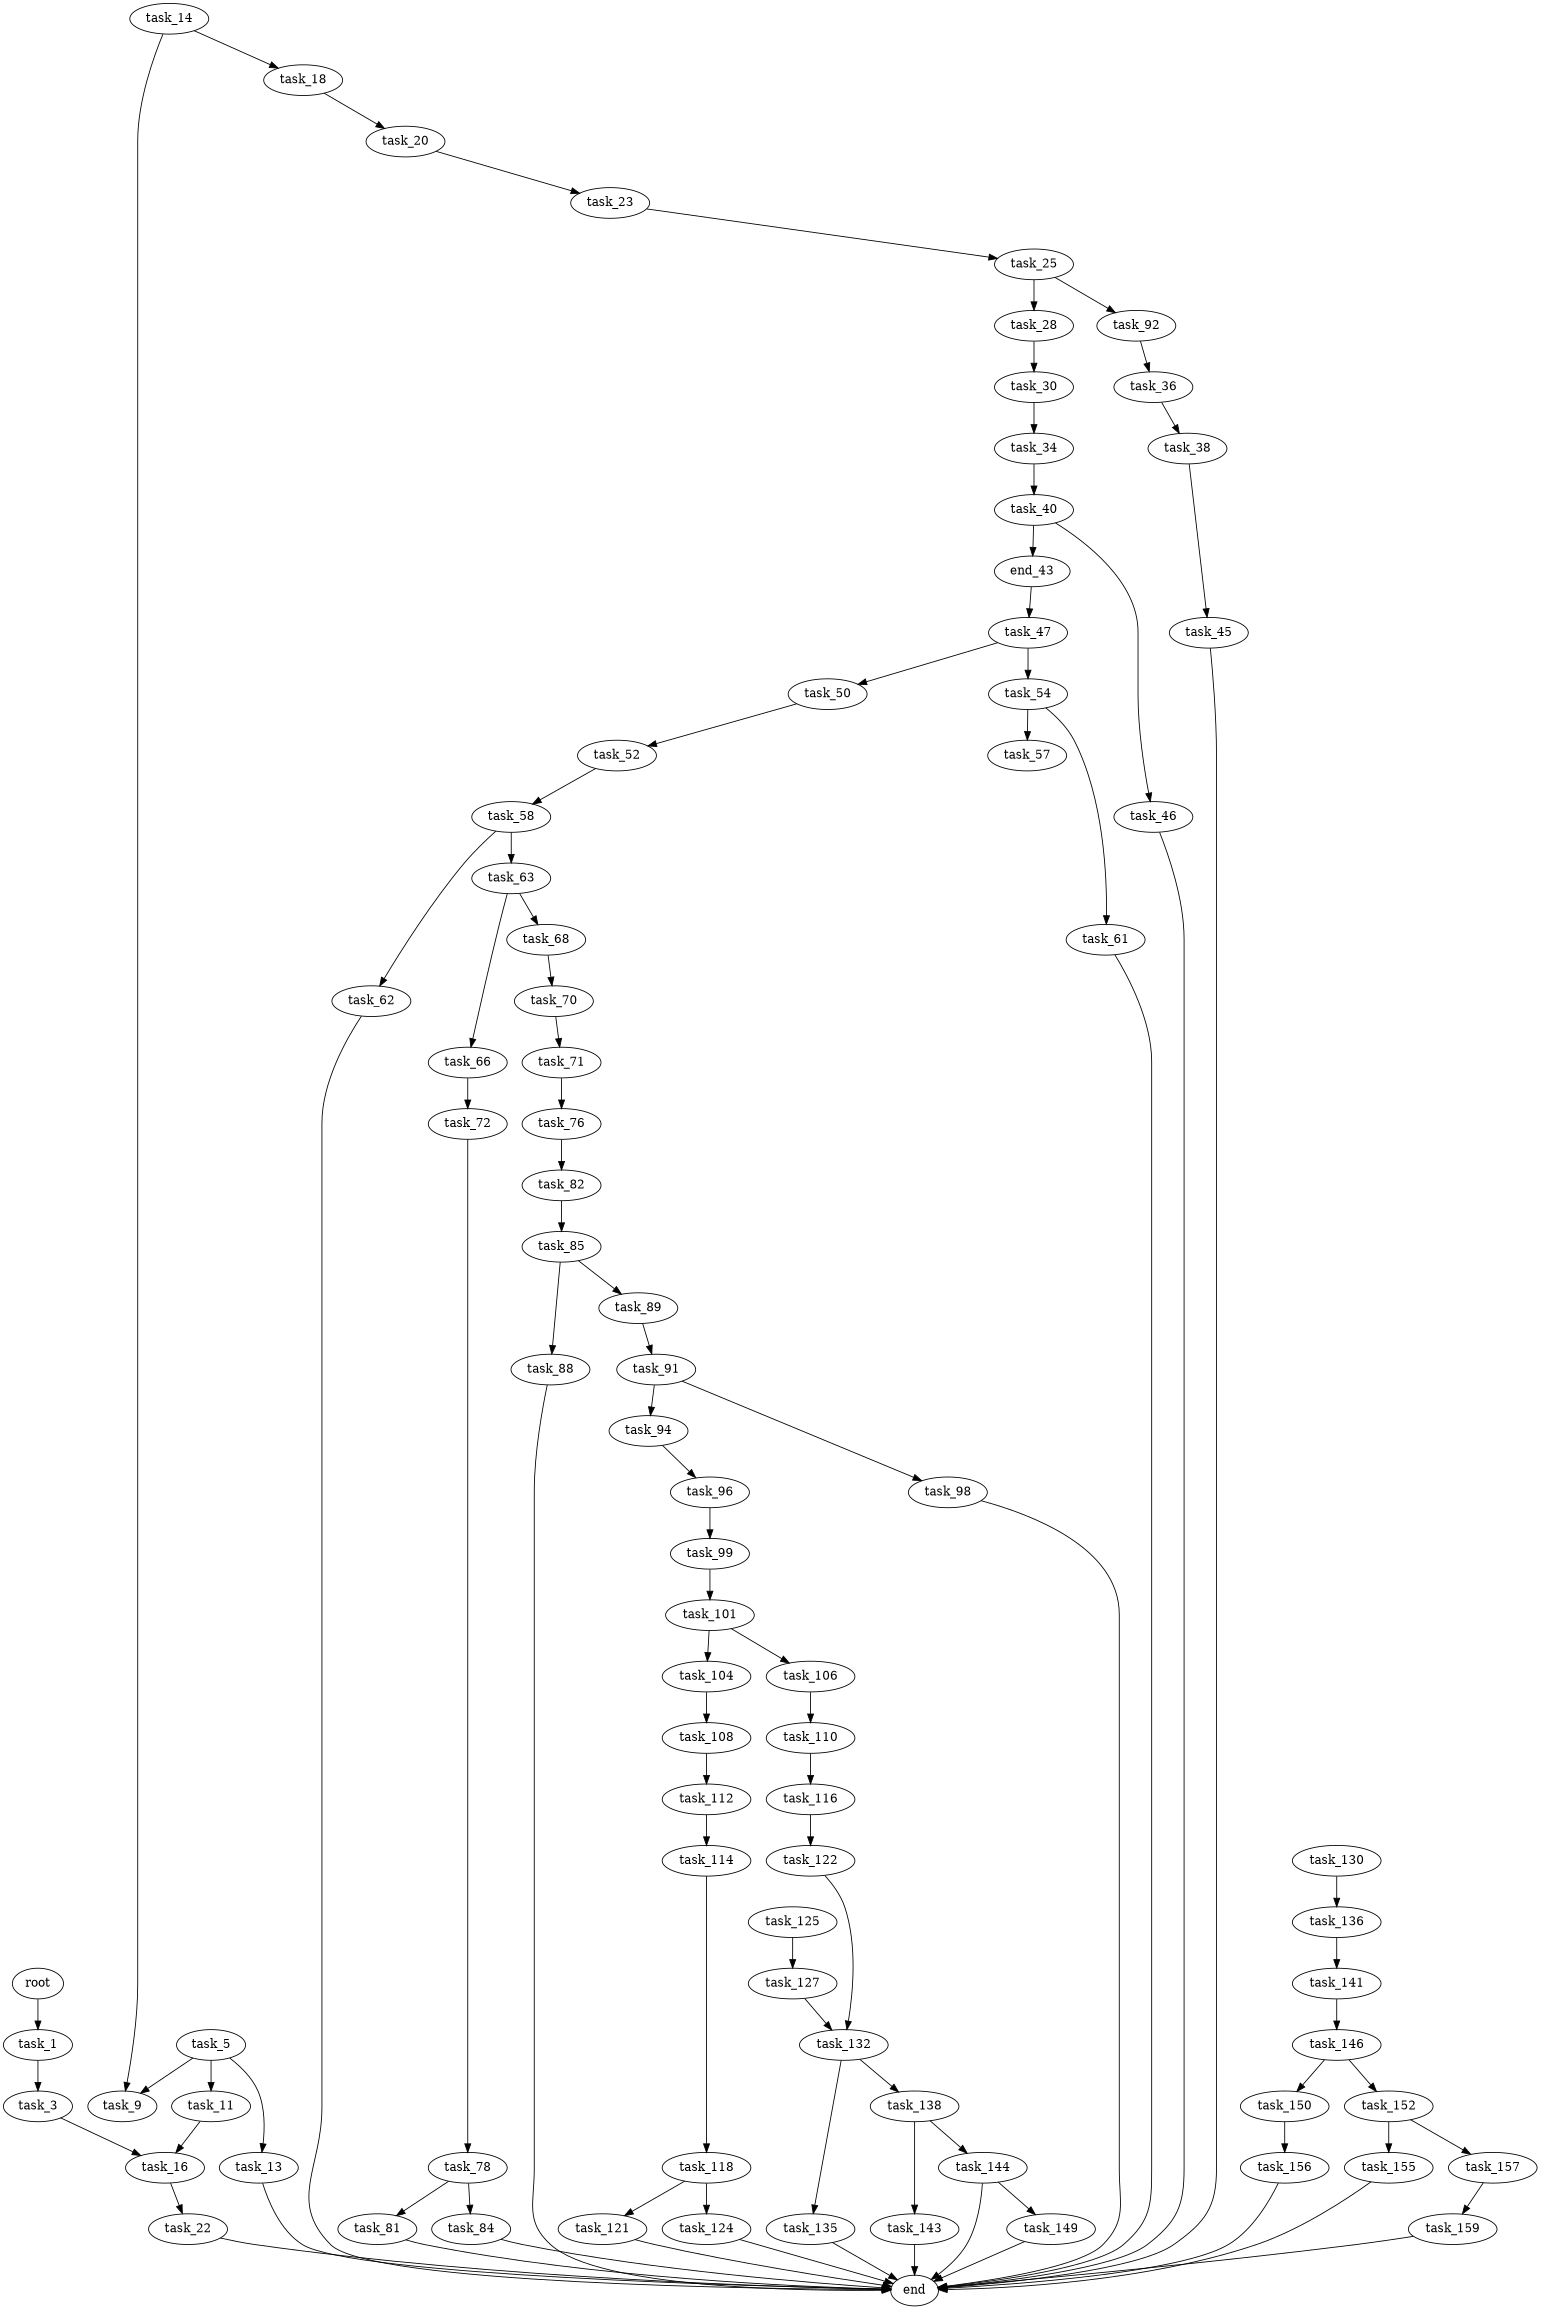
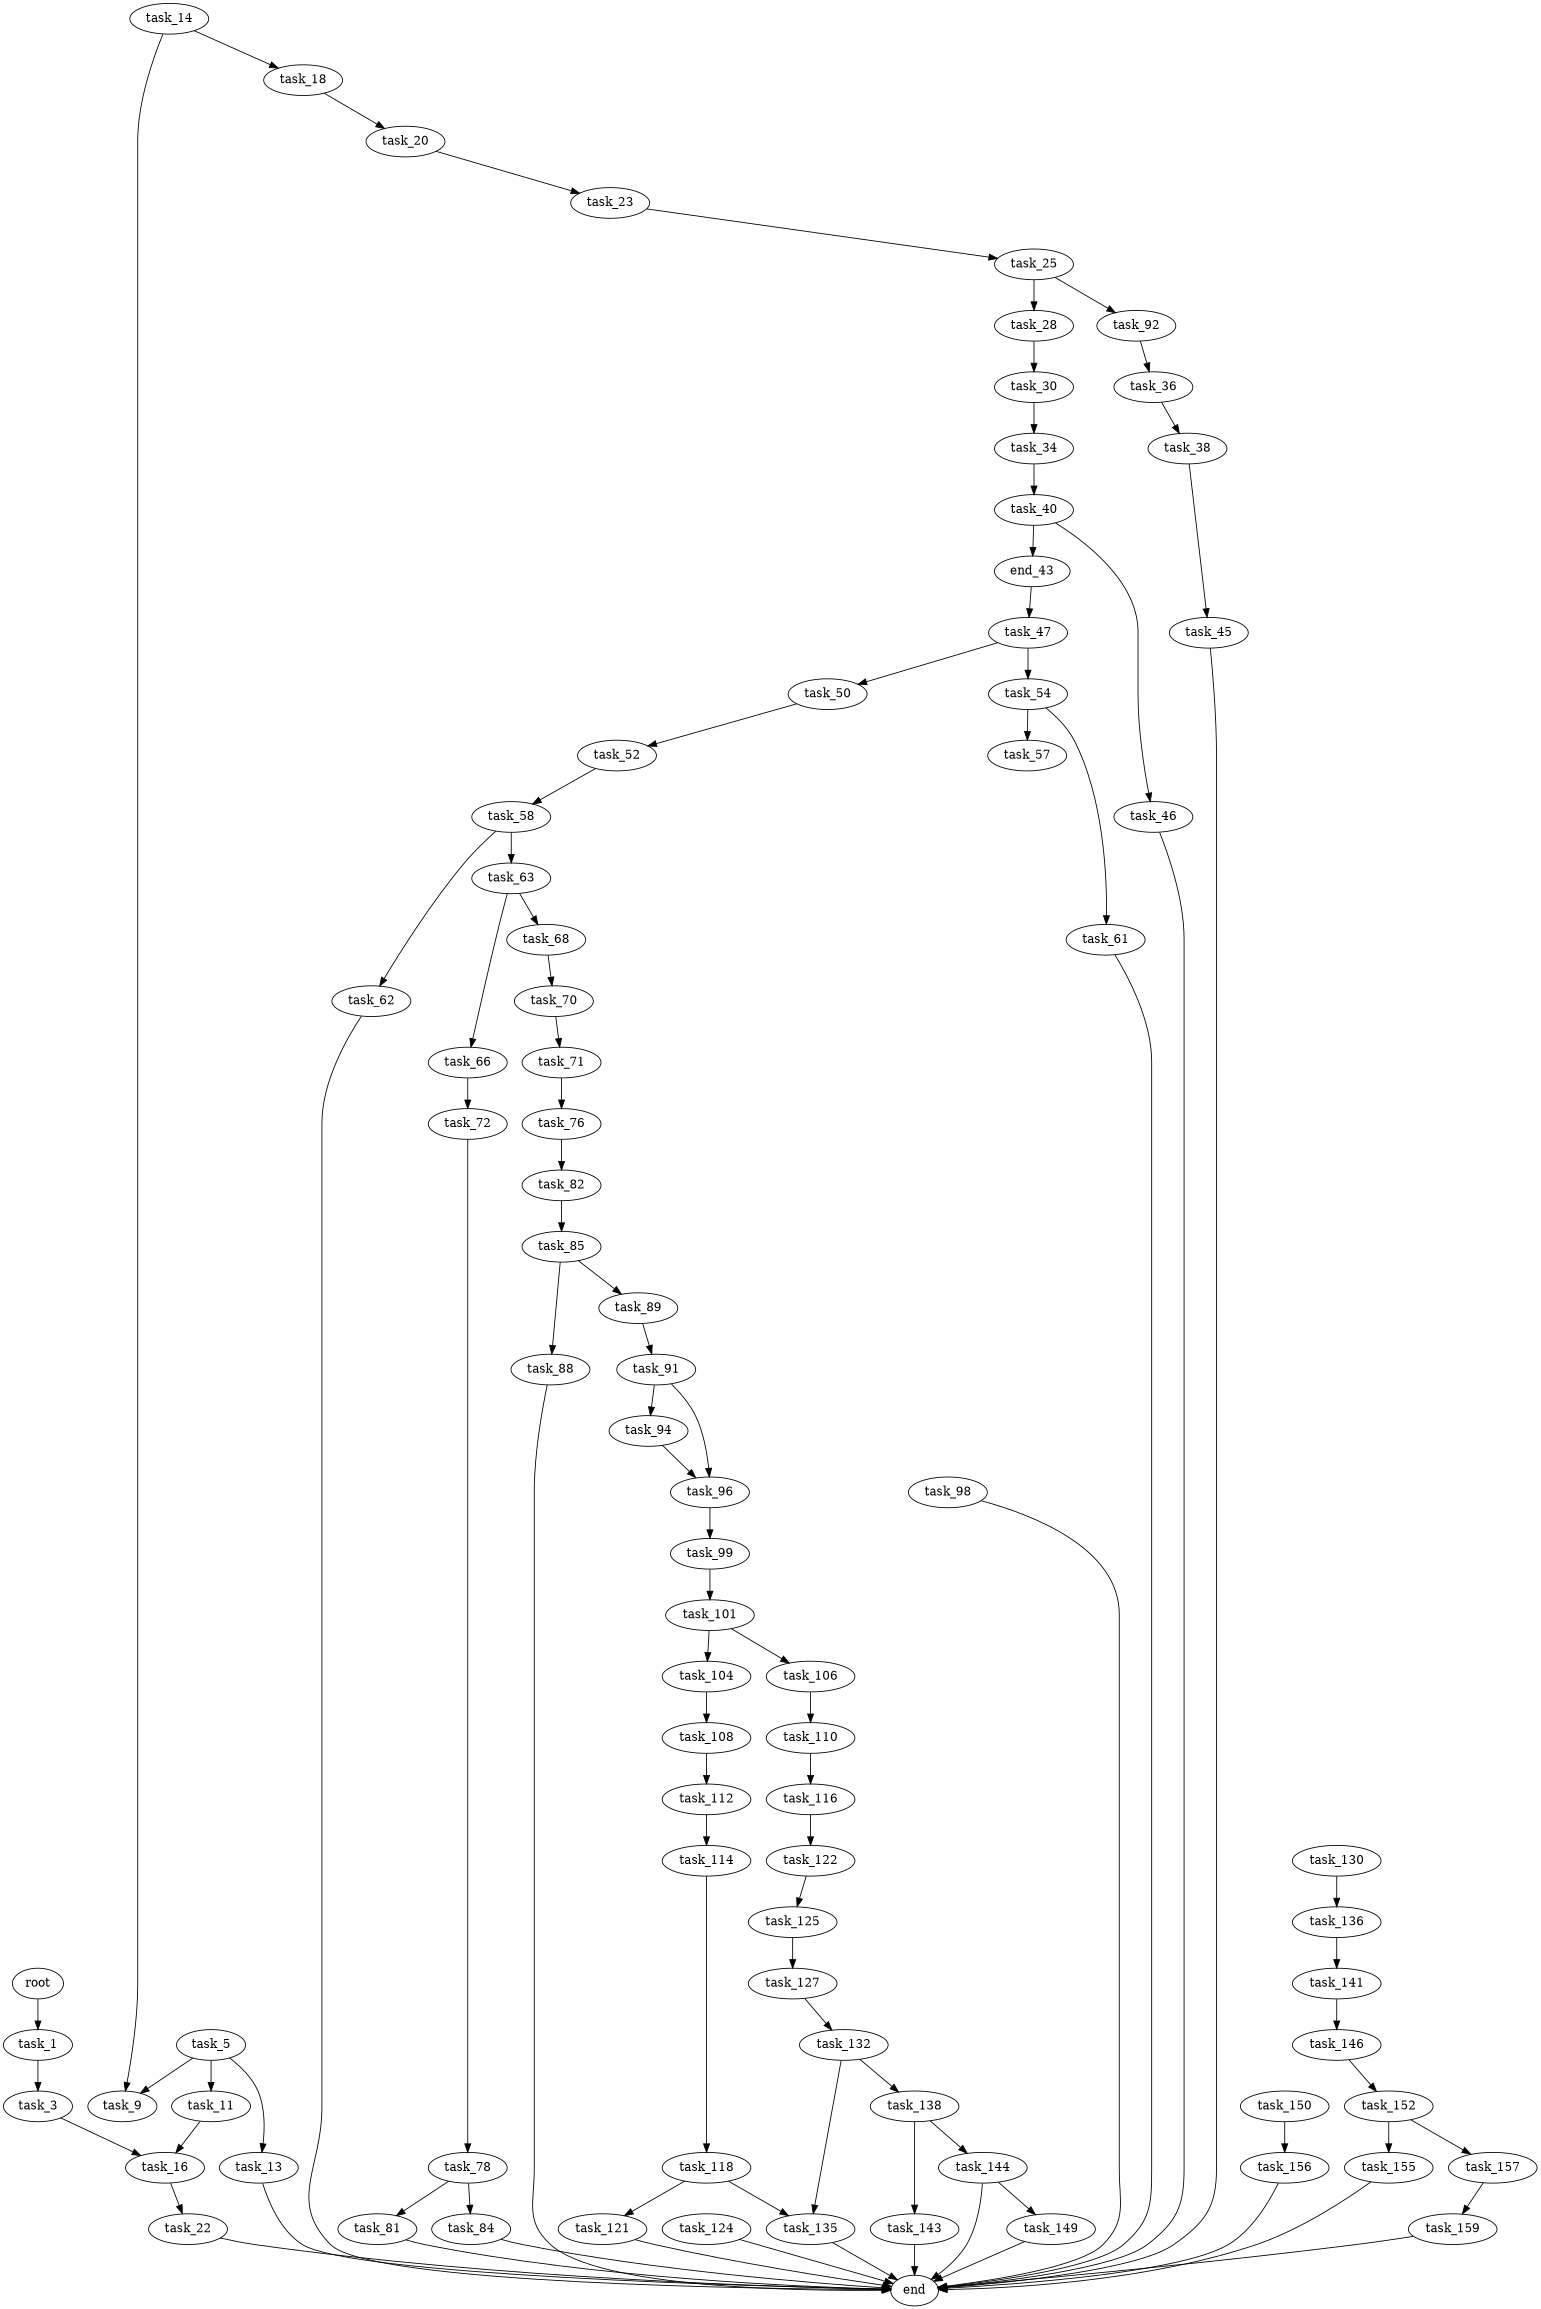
(798, 1429) -> (698, 1422)
(852, 1945) -> (803, 1887)
(1314, 2072) -> none
(707, 2194) -> (755, 2196)
